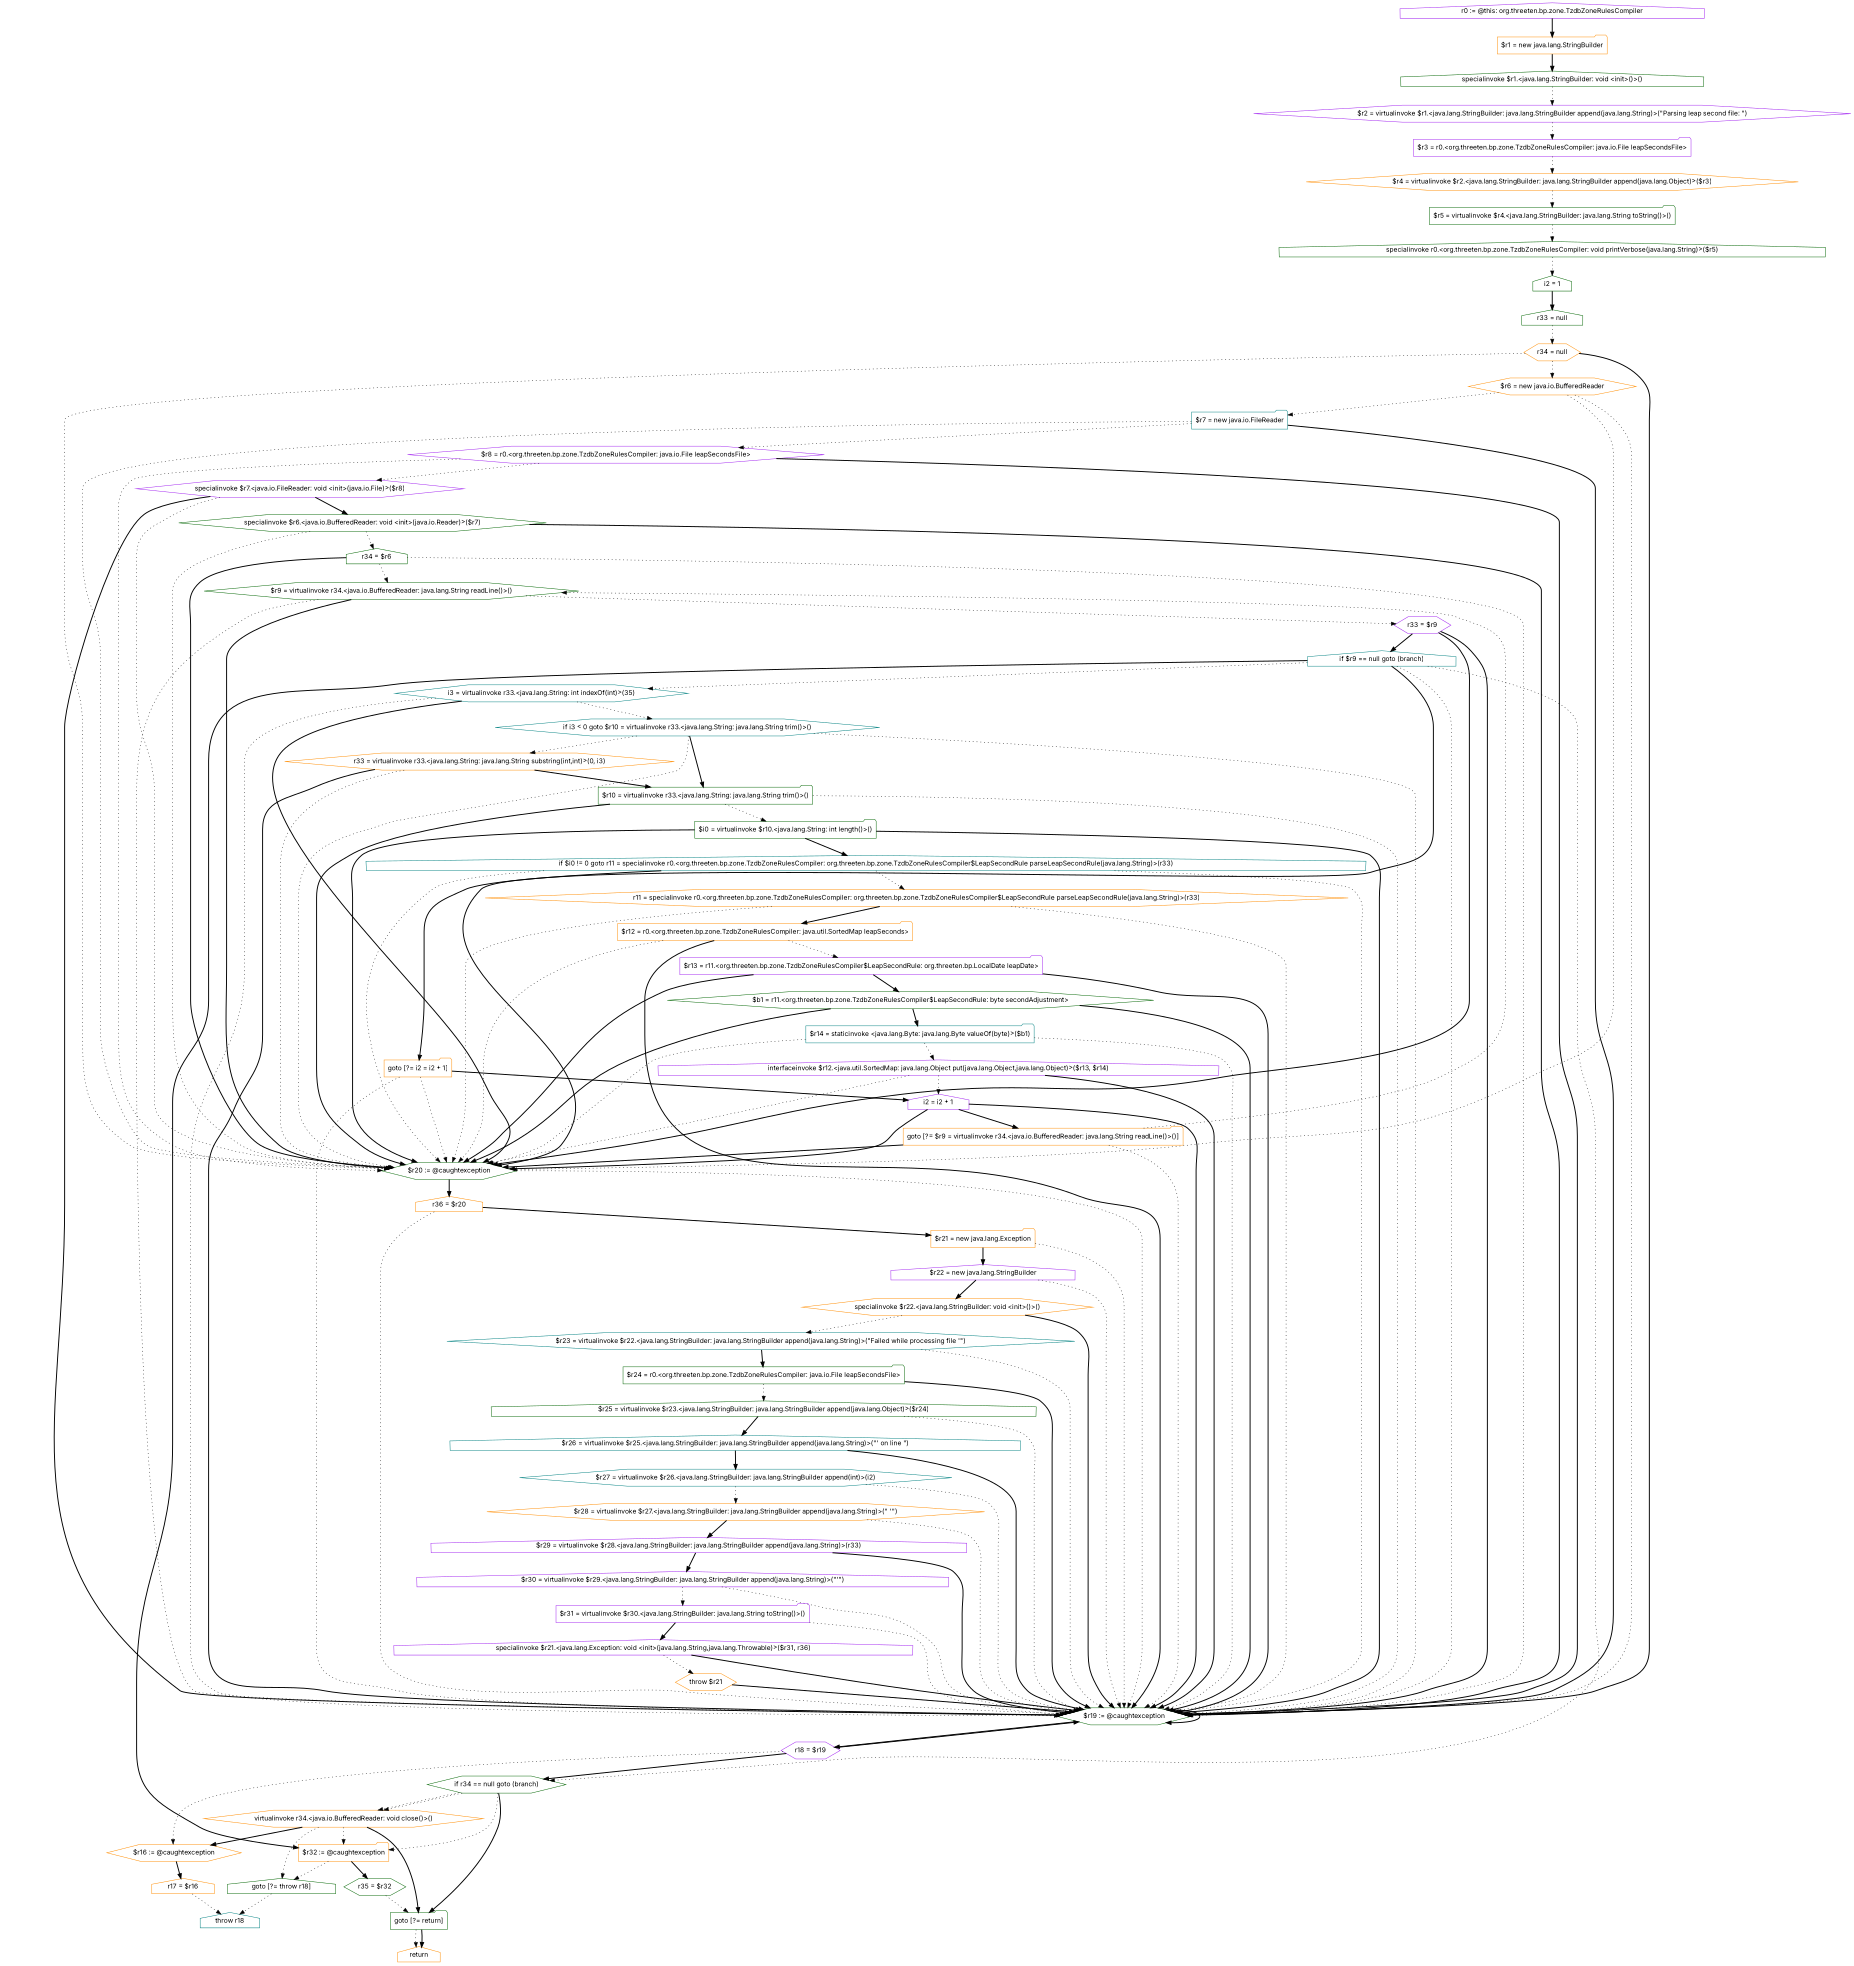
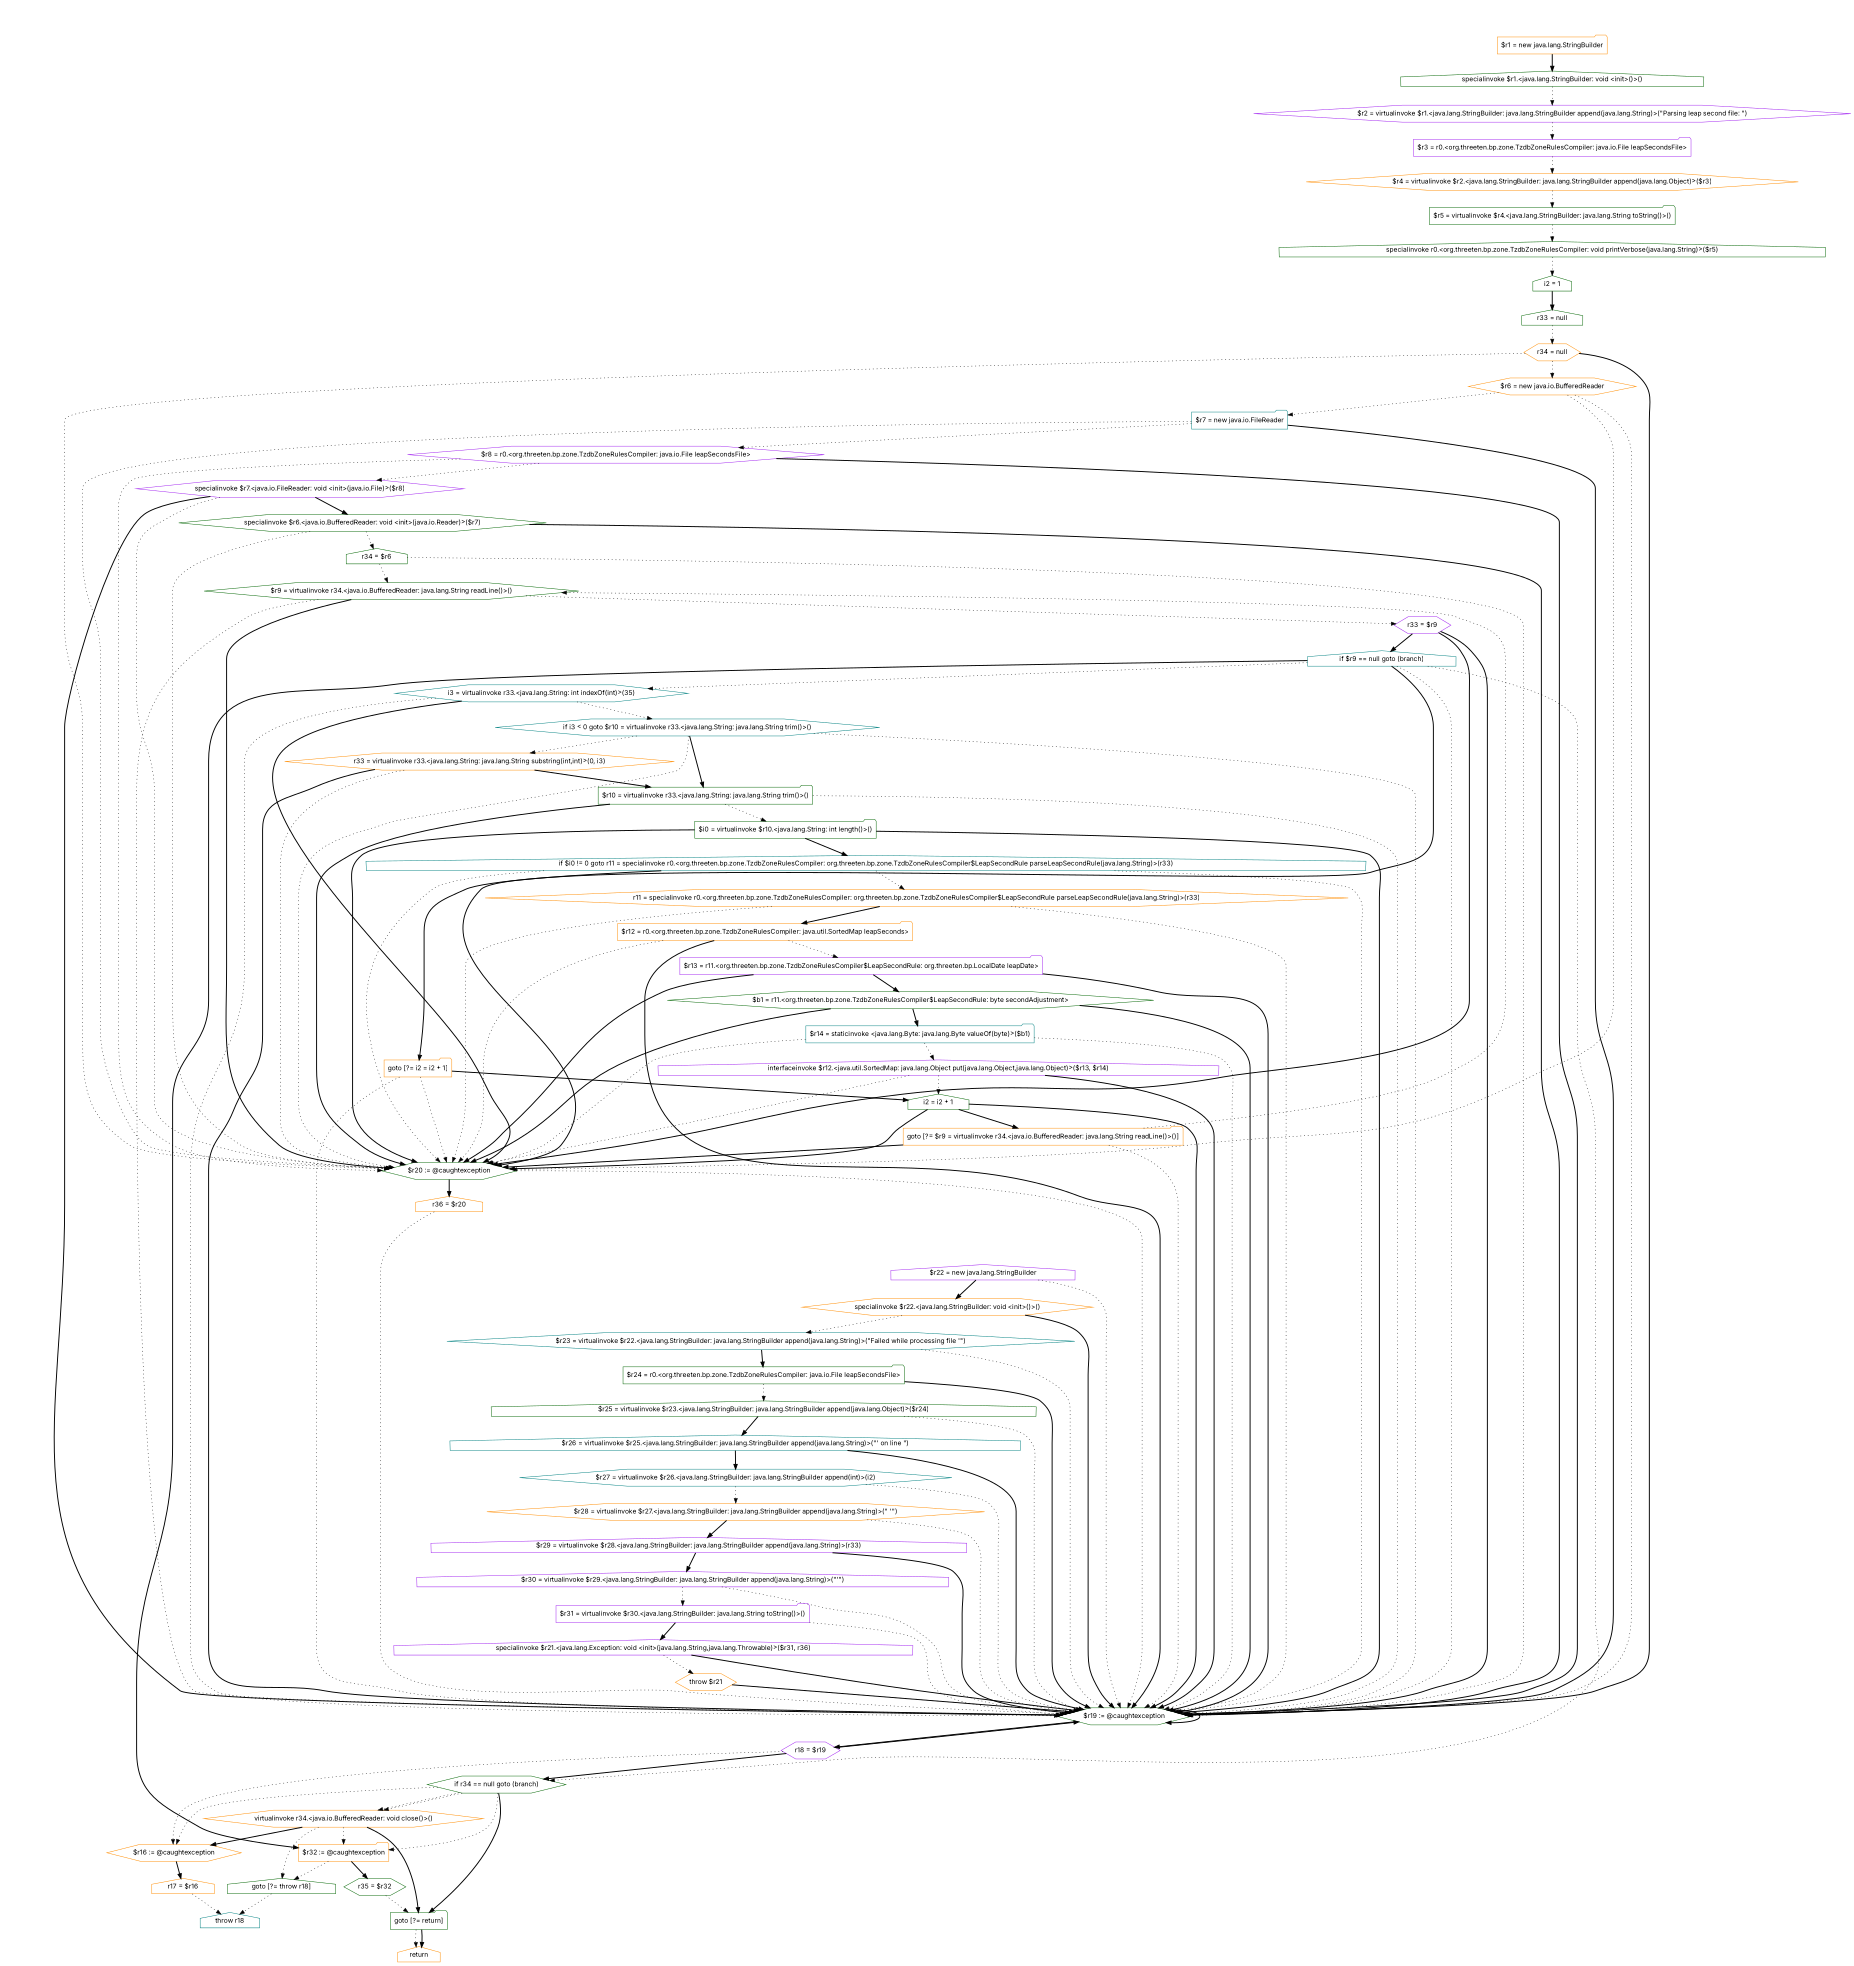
(1552, 11) -> none
(191, 862) -> none
(938, 1103) -> (938, 1103)
(983, 1239) -> none
none -> (300, 1795)
